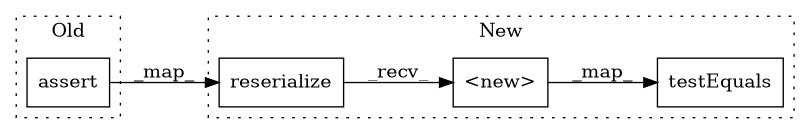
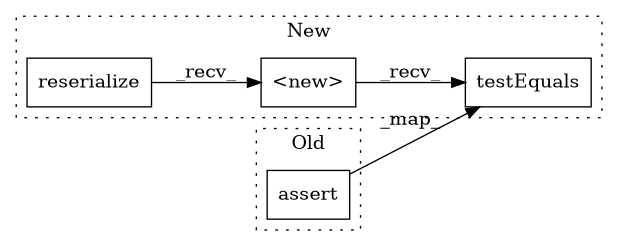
(603, 72) -> (411, 72)
(157, 83) -> (409, 144)
